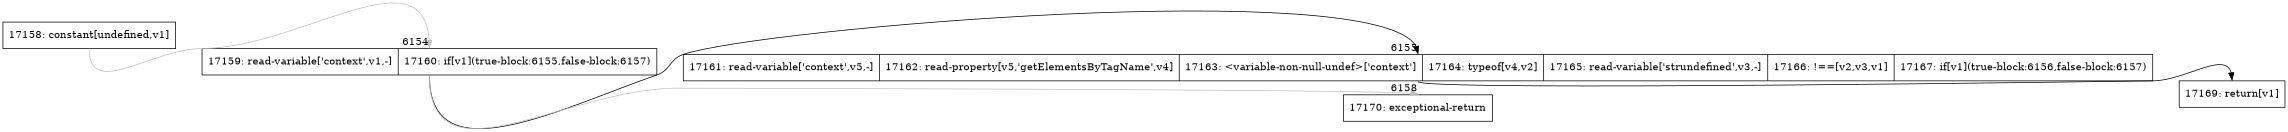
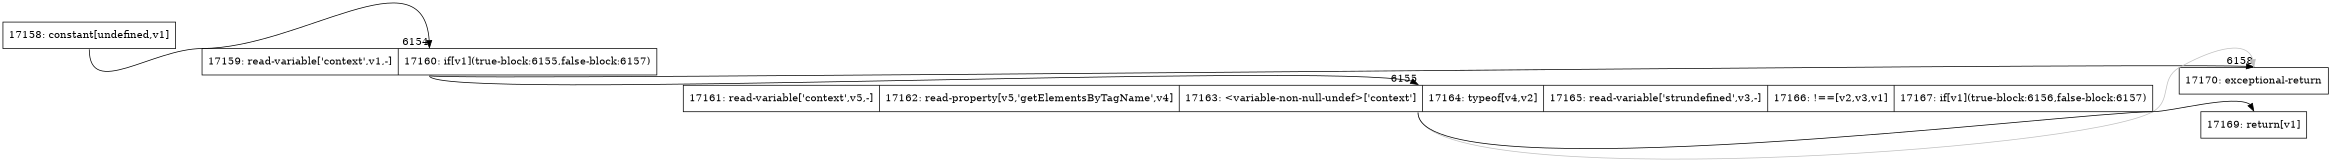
(263, 38) -> (263, 38)
(901, 89) -> (1338, 71)
none -> (1849, 153)
